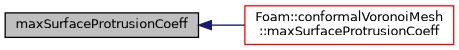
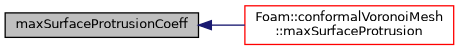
(349, 25) -> (349, 25)
